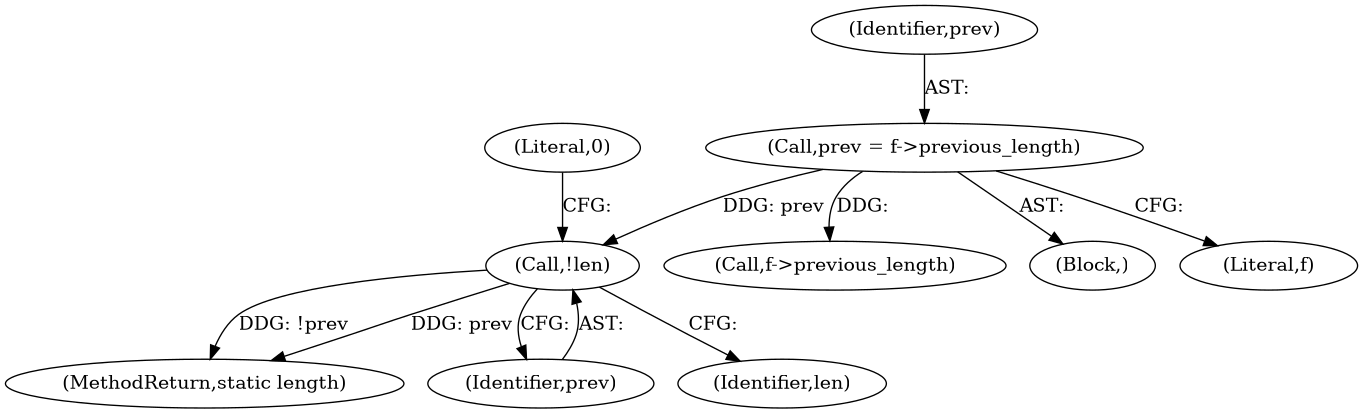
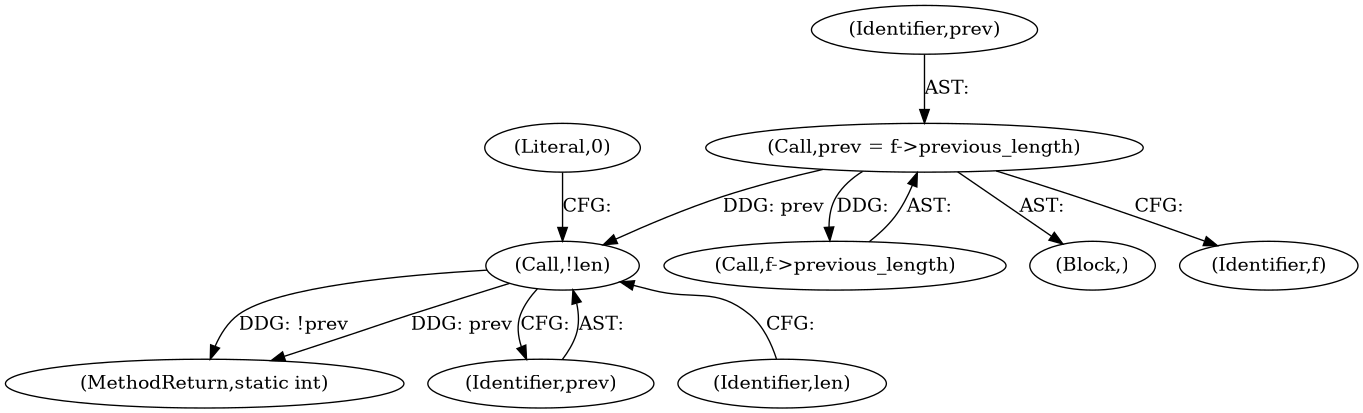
none -> (895, 217)
(1269, 266) -> (1269, 266)
(663, 322) -> (719, 299)
(205, 384) -> (205, 384)
